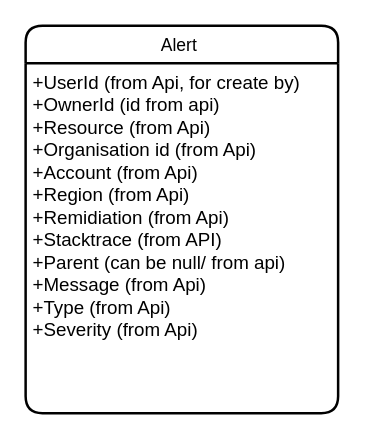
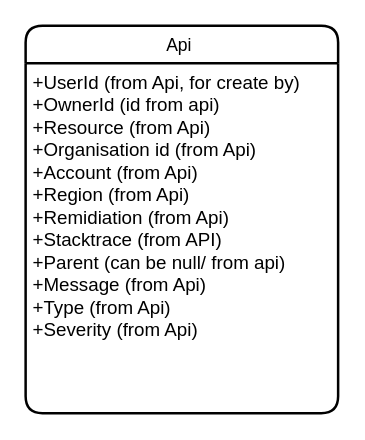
(181, 45) -> (181, 45)
